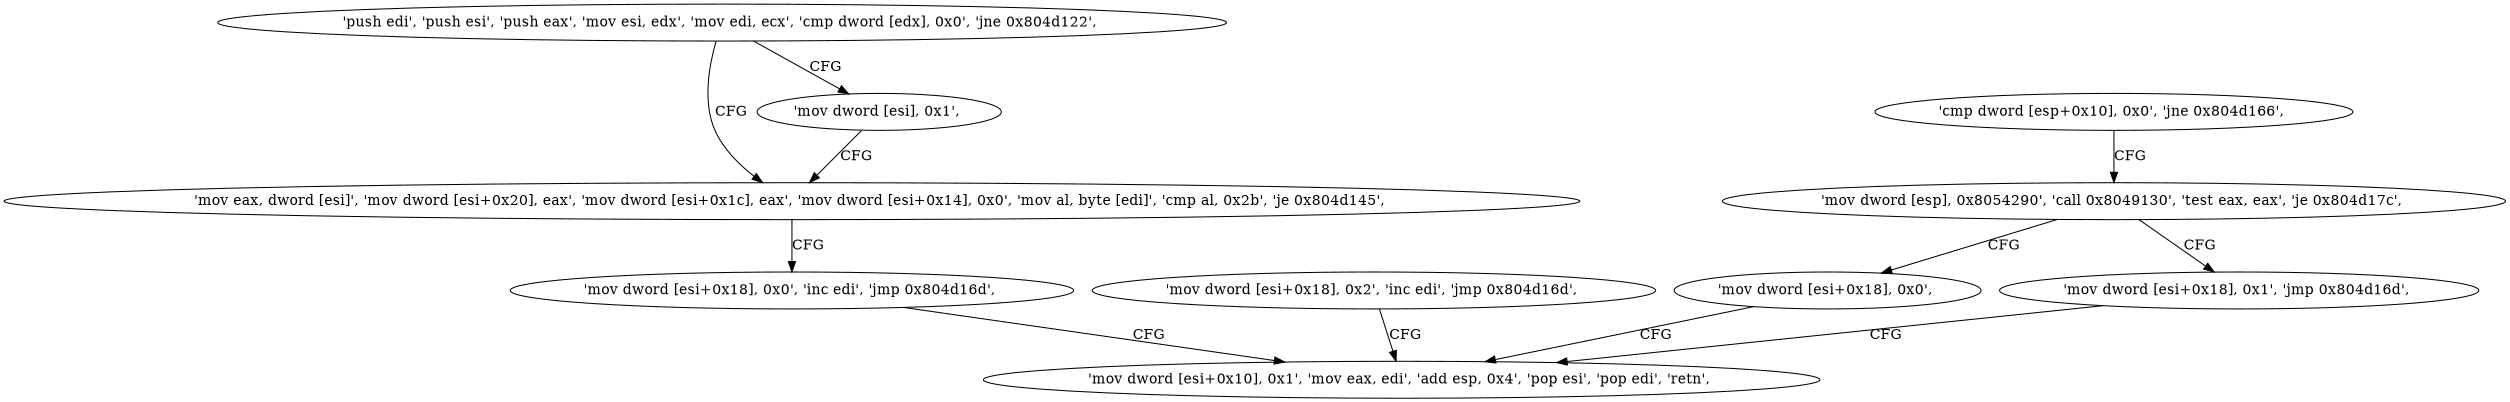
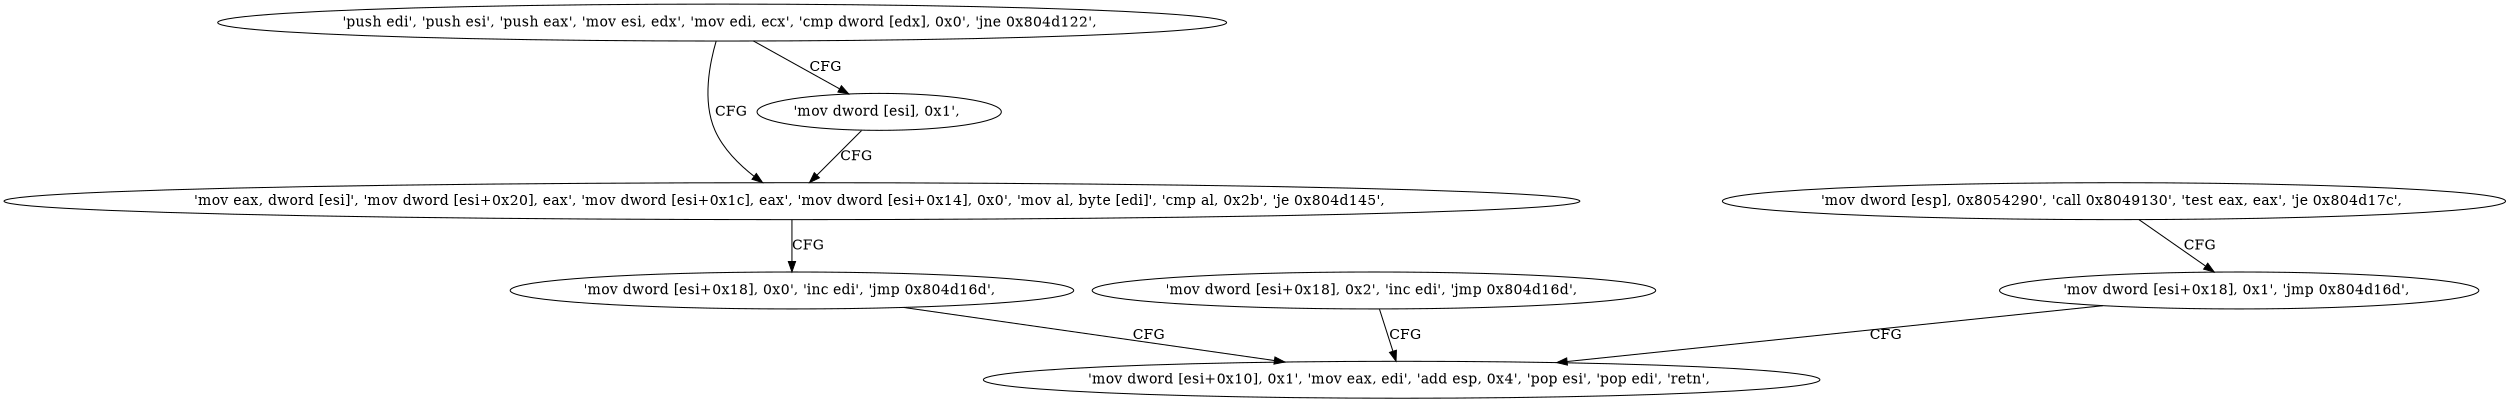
(2114, 112) -> none
(1828, 290) -> none
